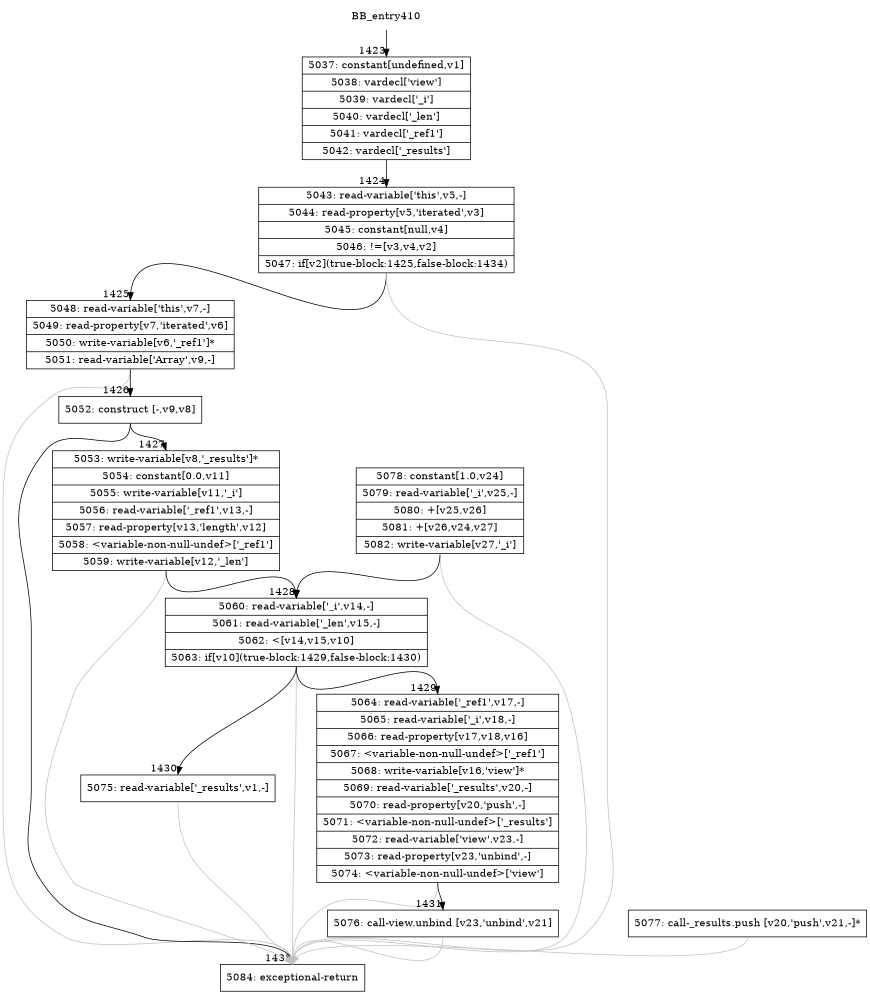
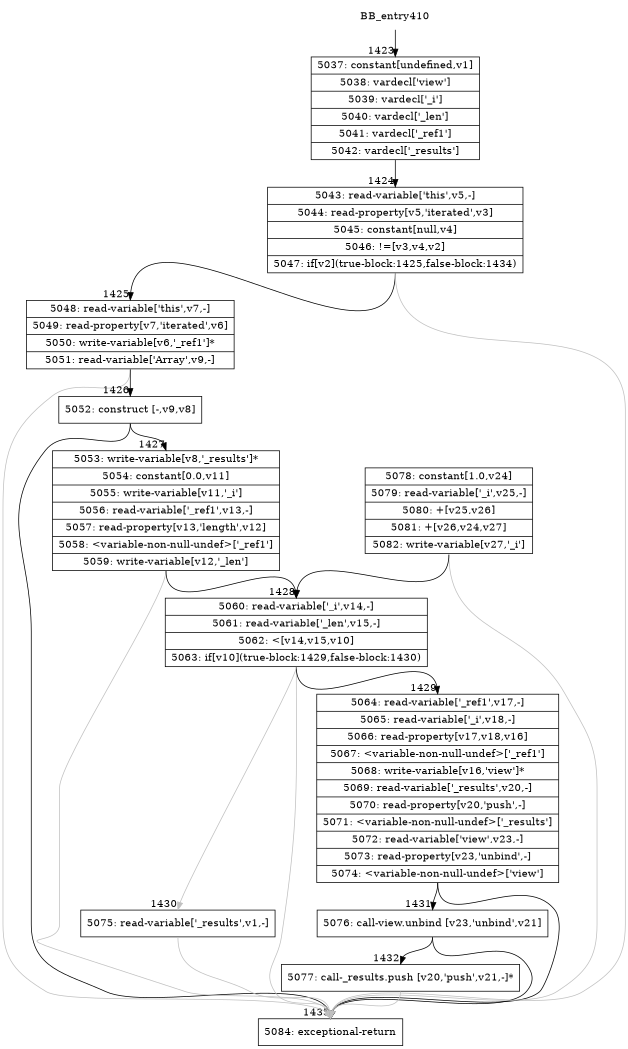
(240, 719) -> (239, 785)
(357, 899) -> (542, 988)
none -> (420, 950)
(371, 952) -> (522, 994)
